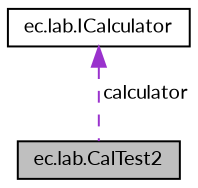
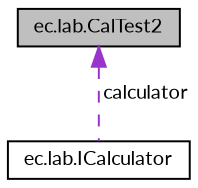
(99, 104) -> (99, 104)
